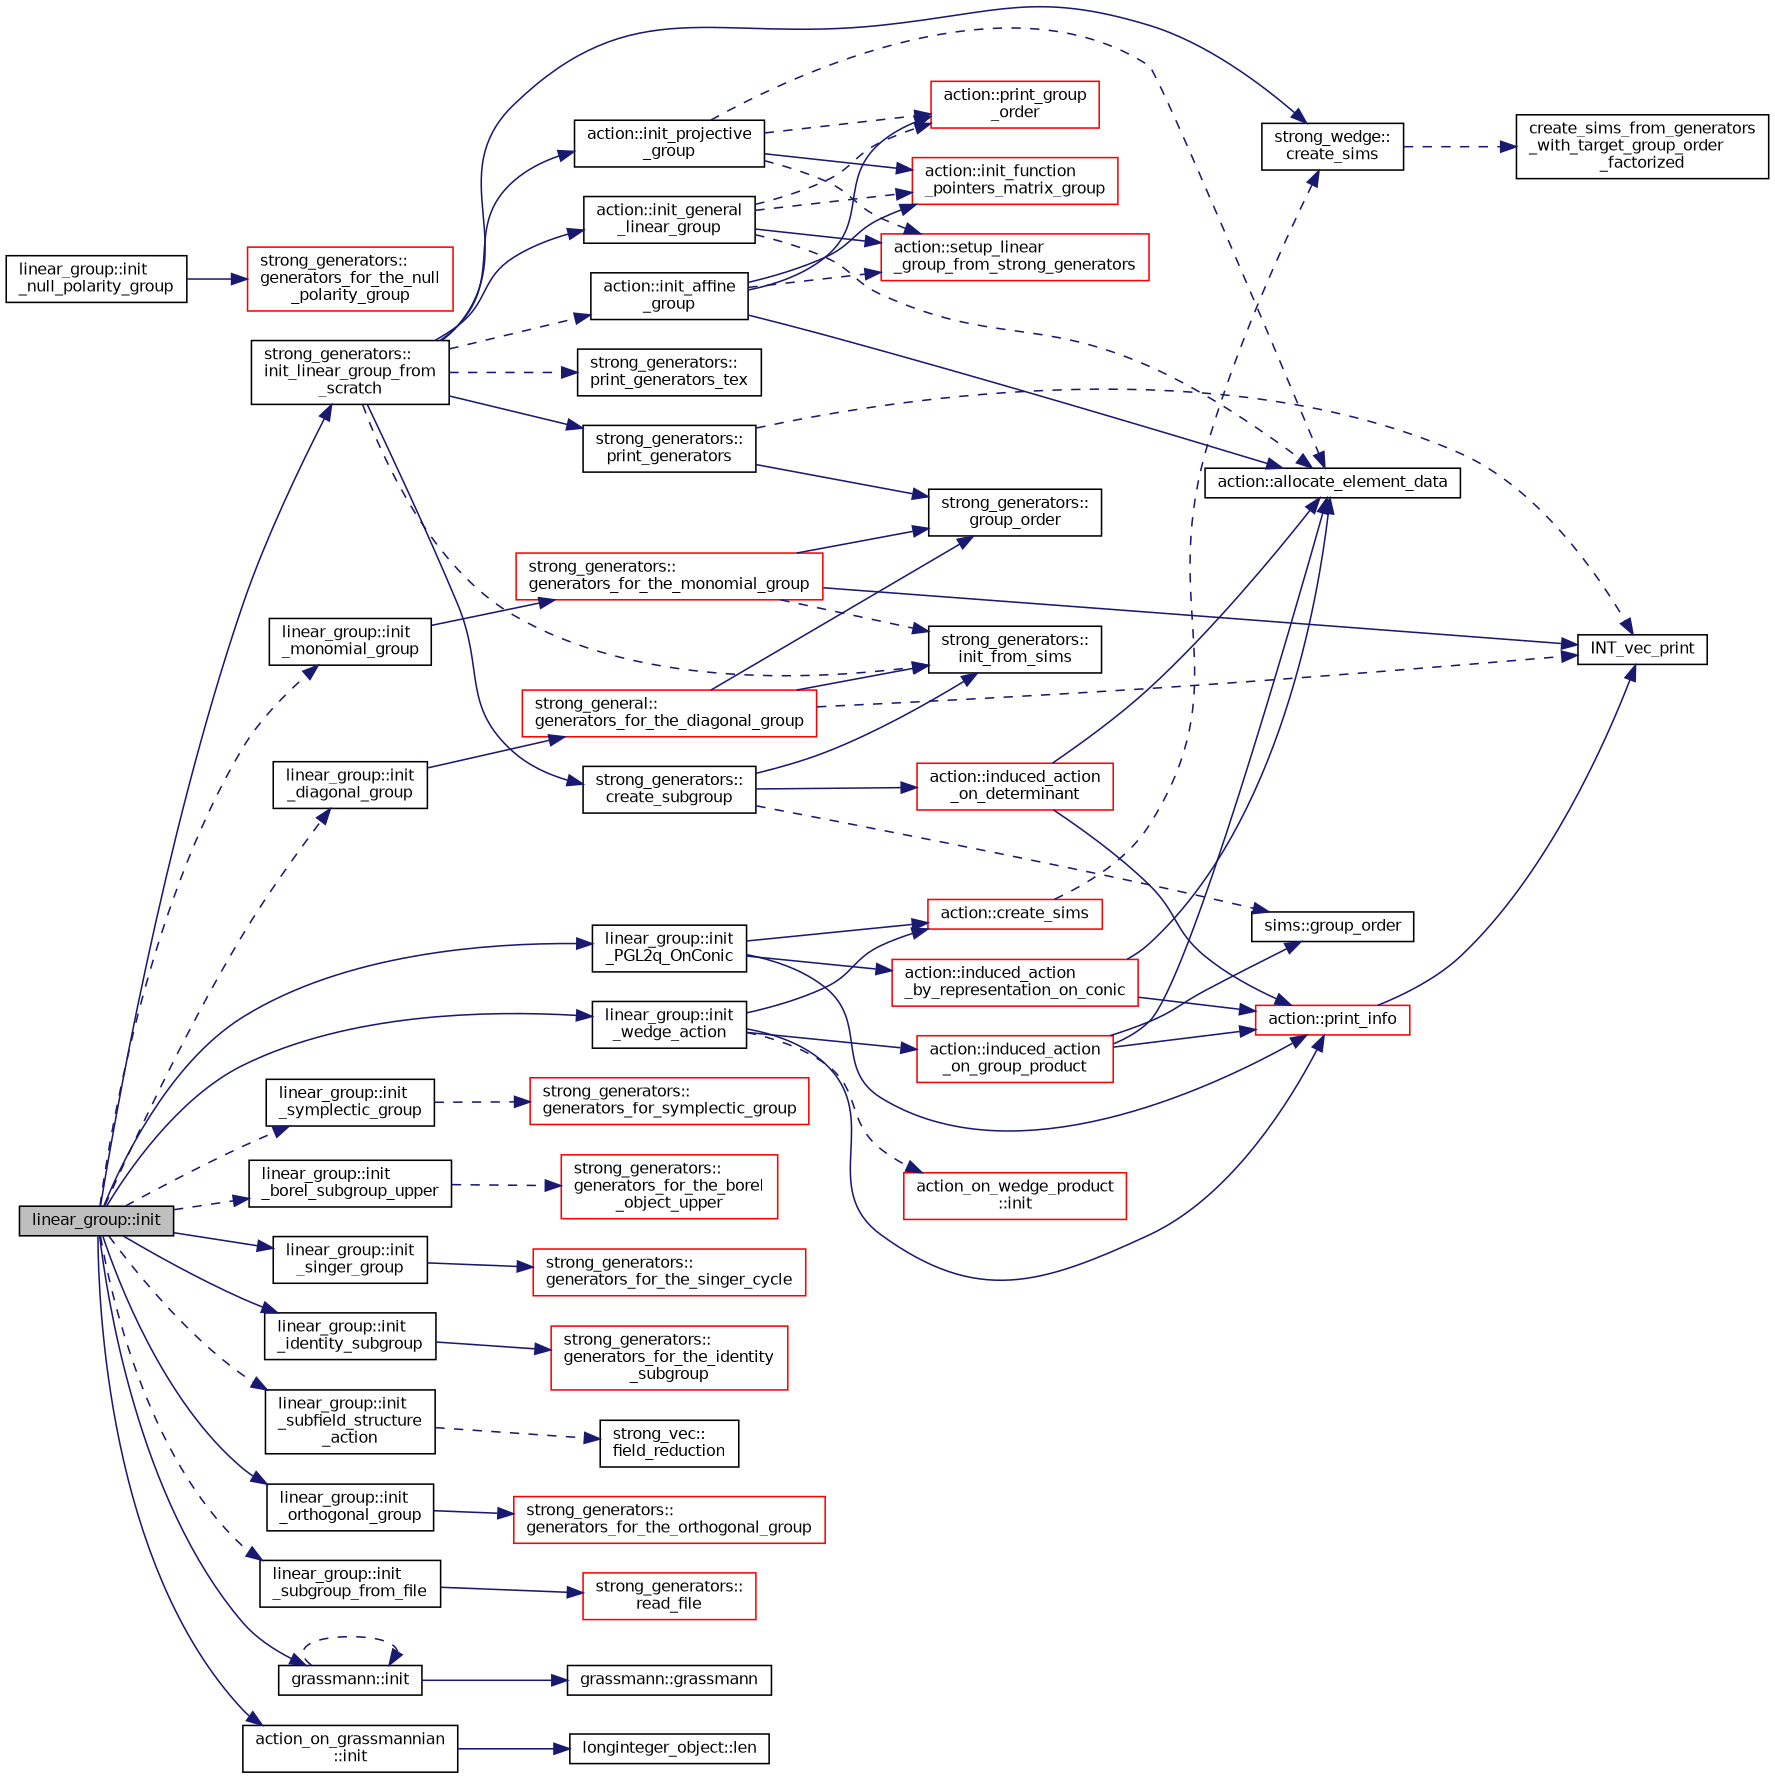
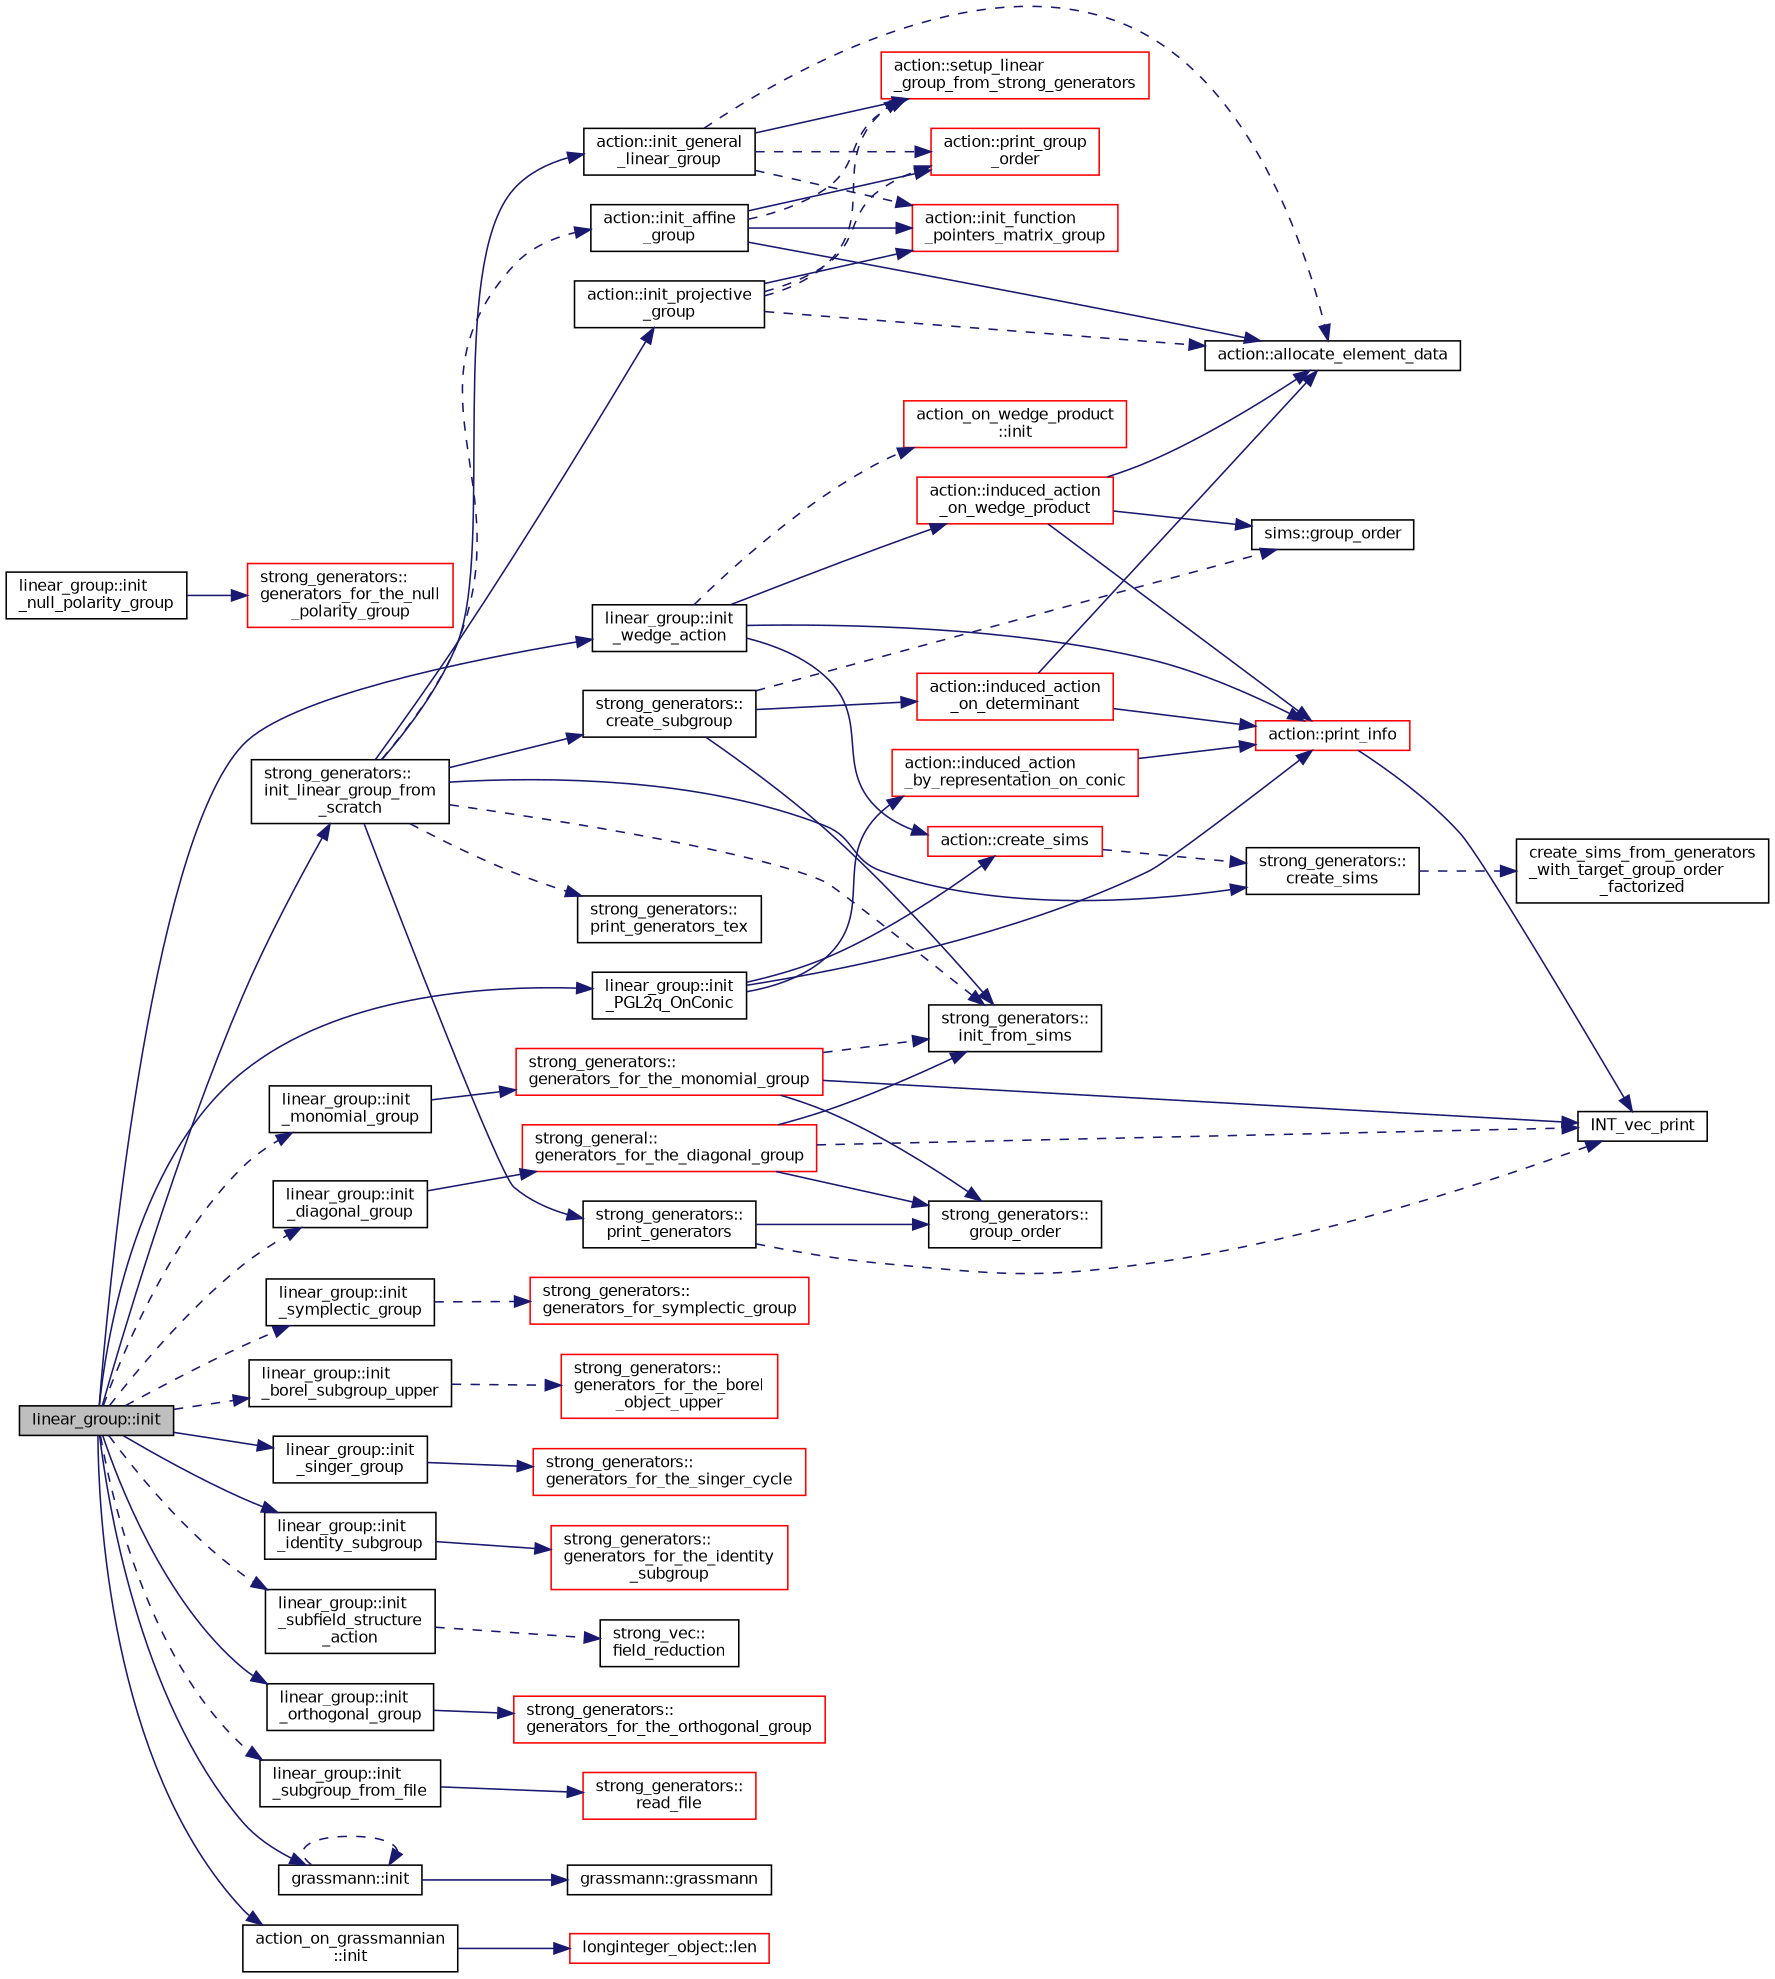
(1333, 147) -> (1333, 871)
(1269, 757) -> none
(1015, 1059) -> (1015, 500)
(669, 1749) -> (669, 1948)
